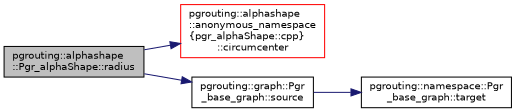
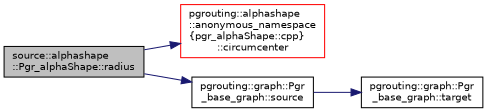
(74, 62) -> (74, 62)
(436, 92) -> (422, 92)
